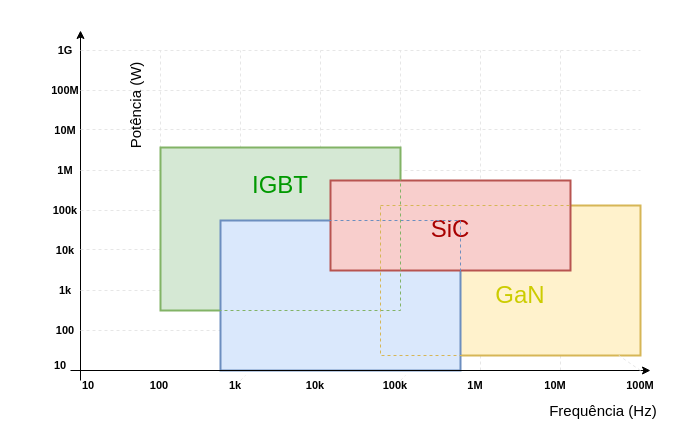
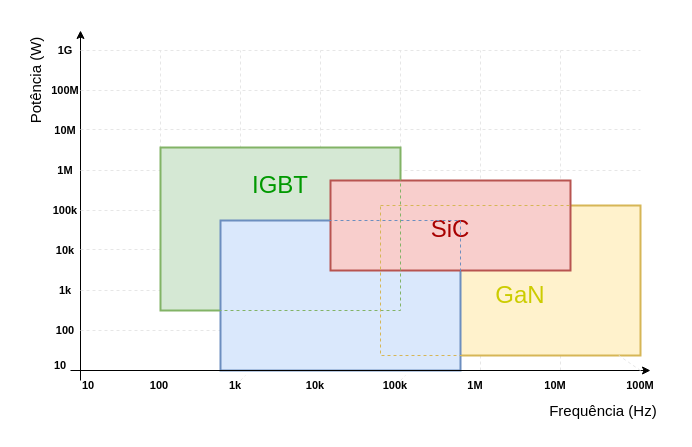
(136, 106) -> (36, 81)
